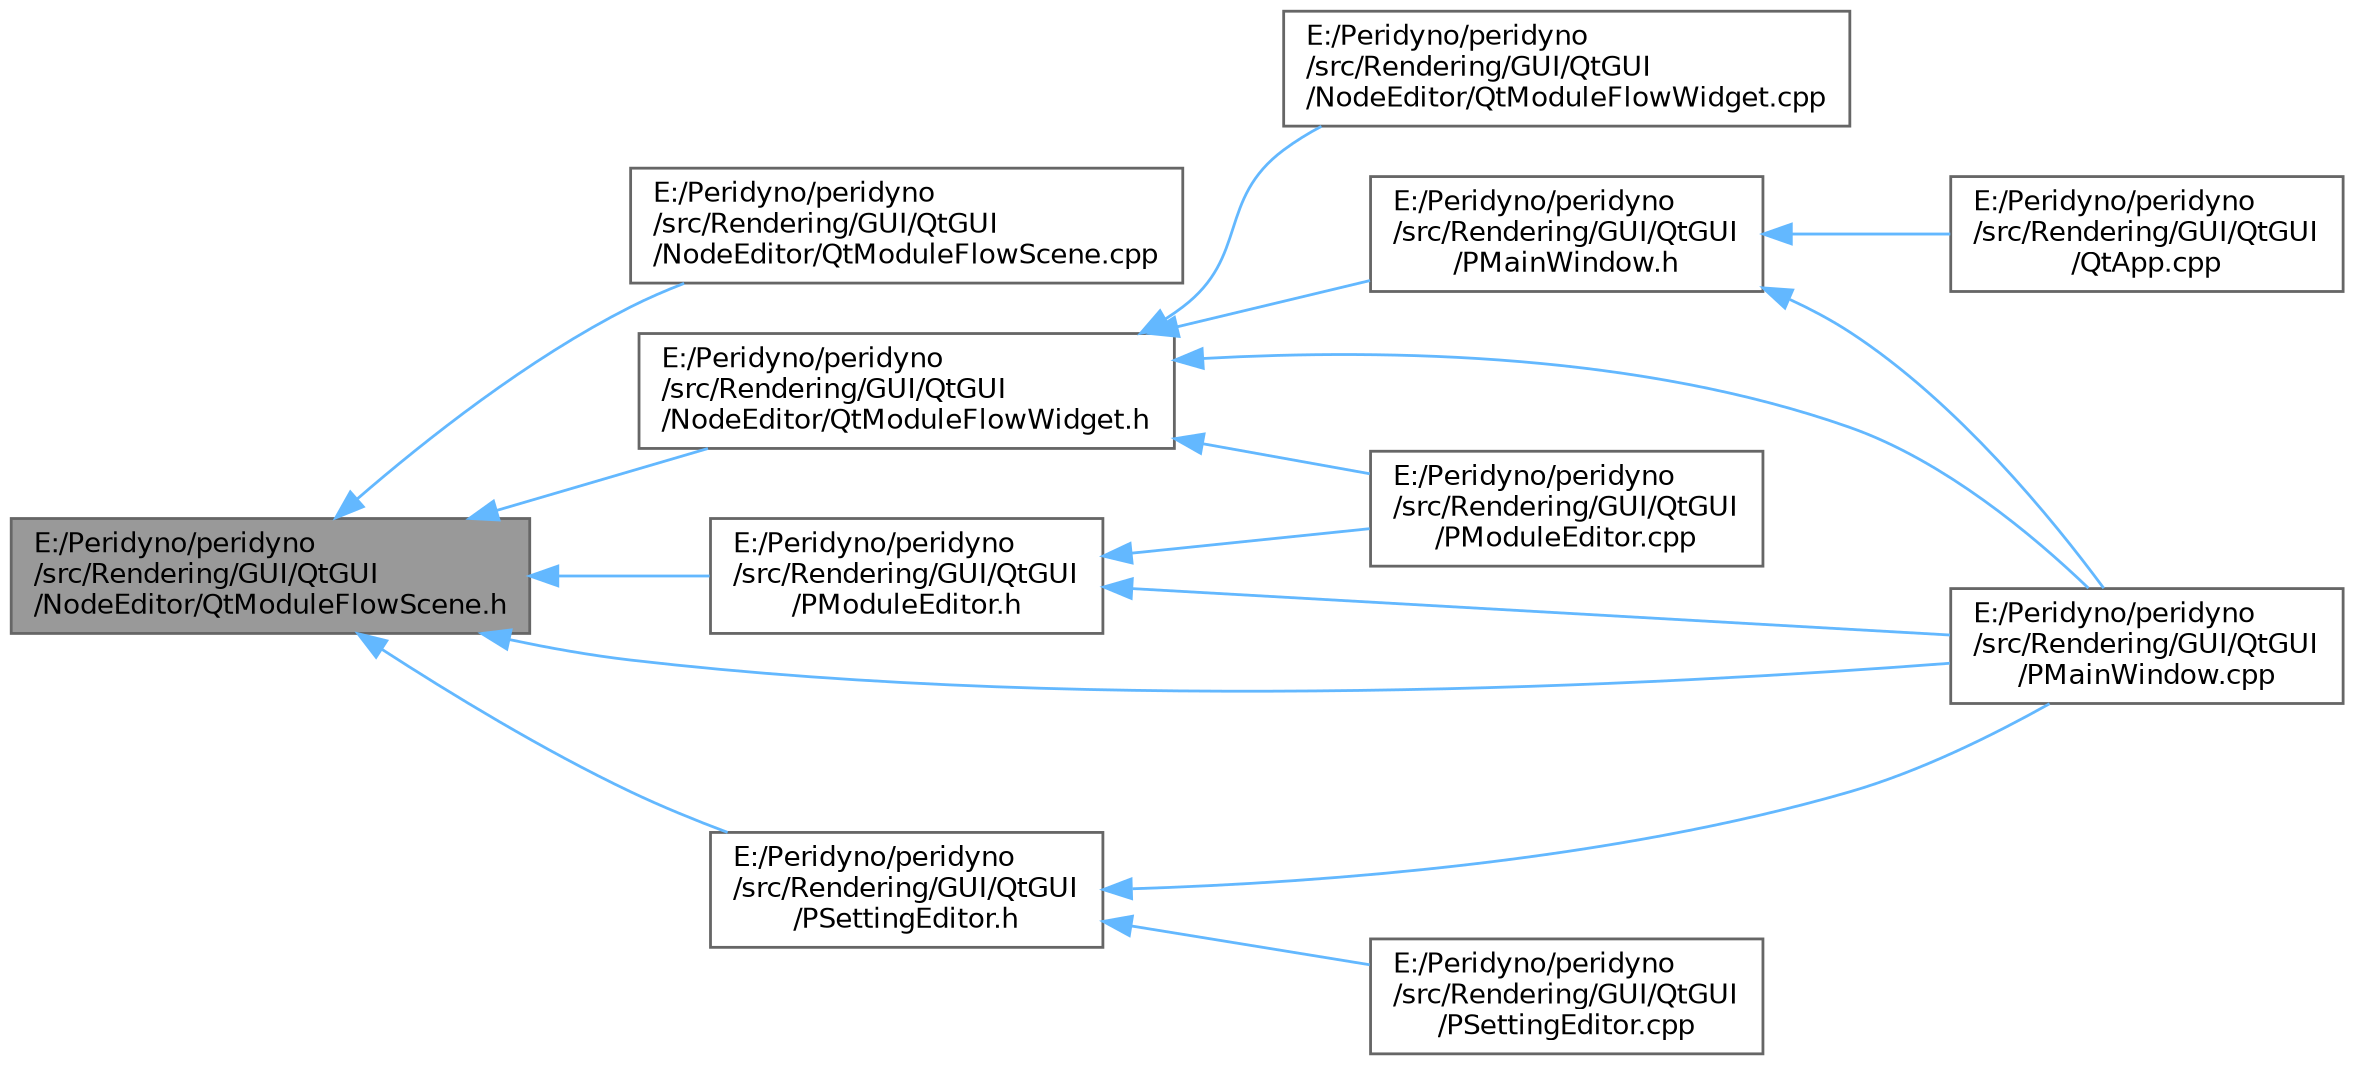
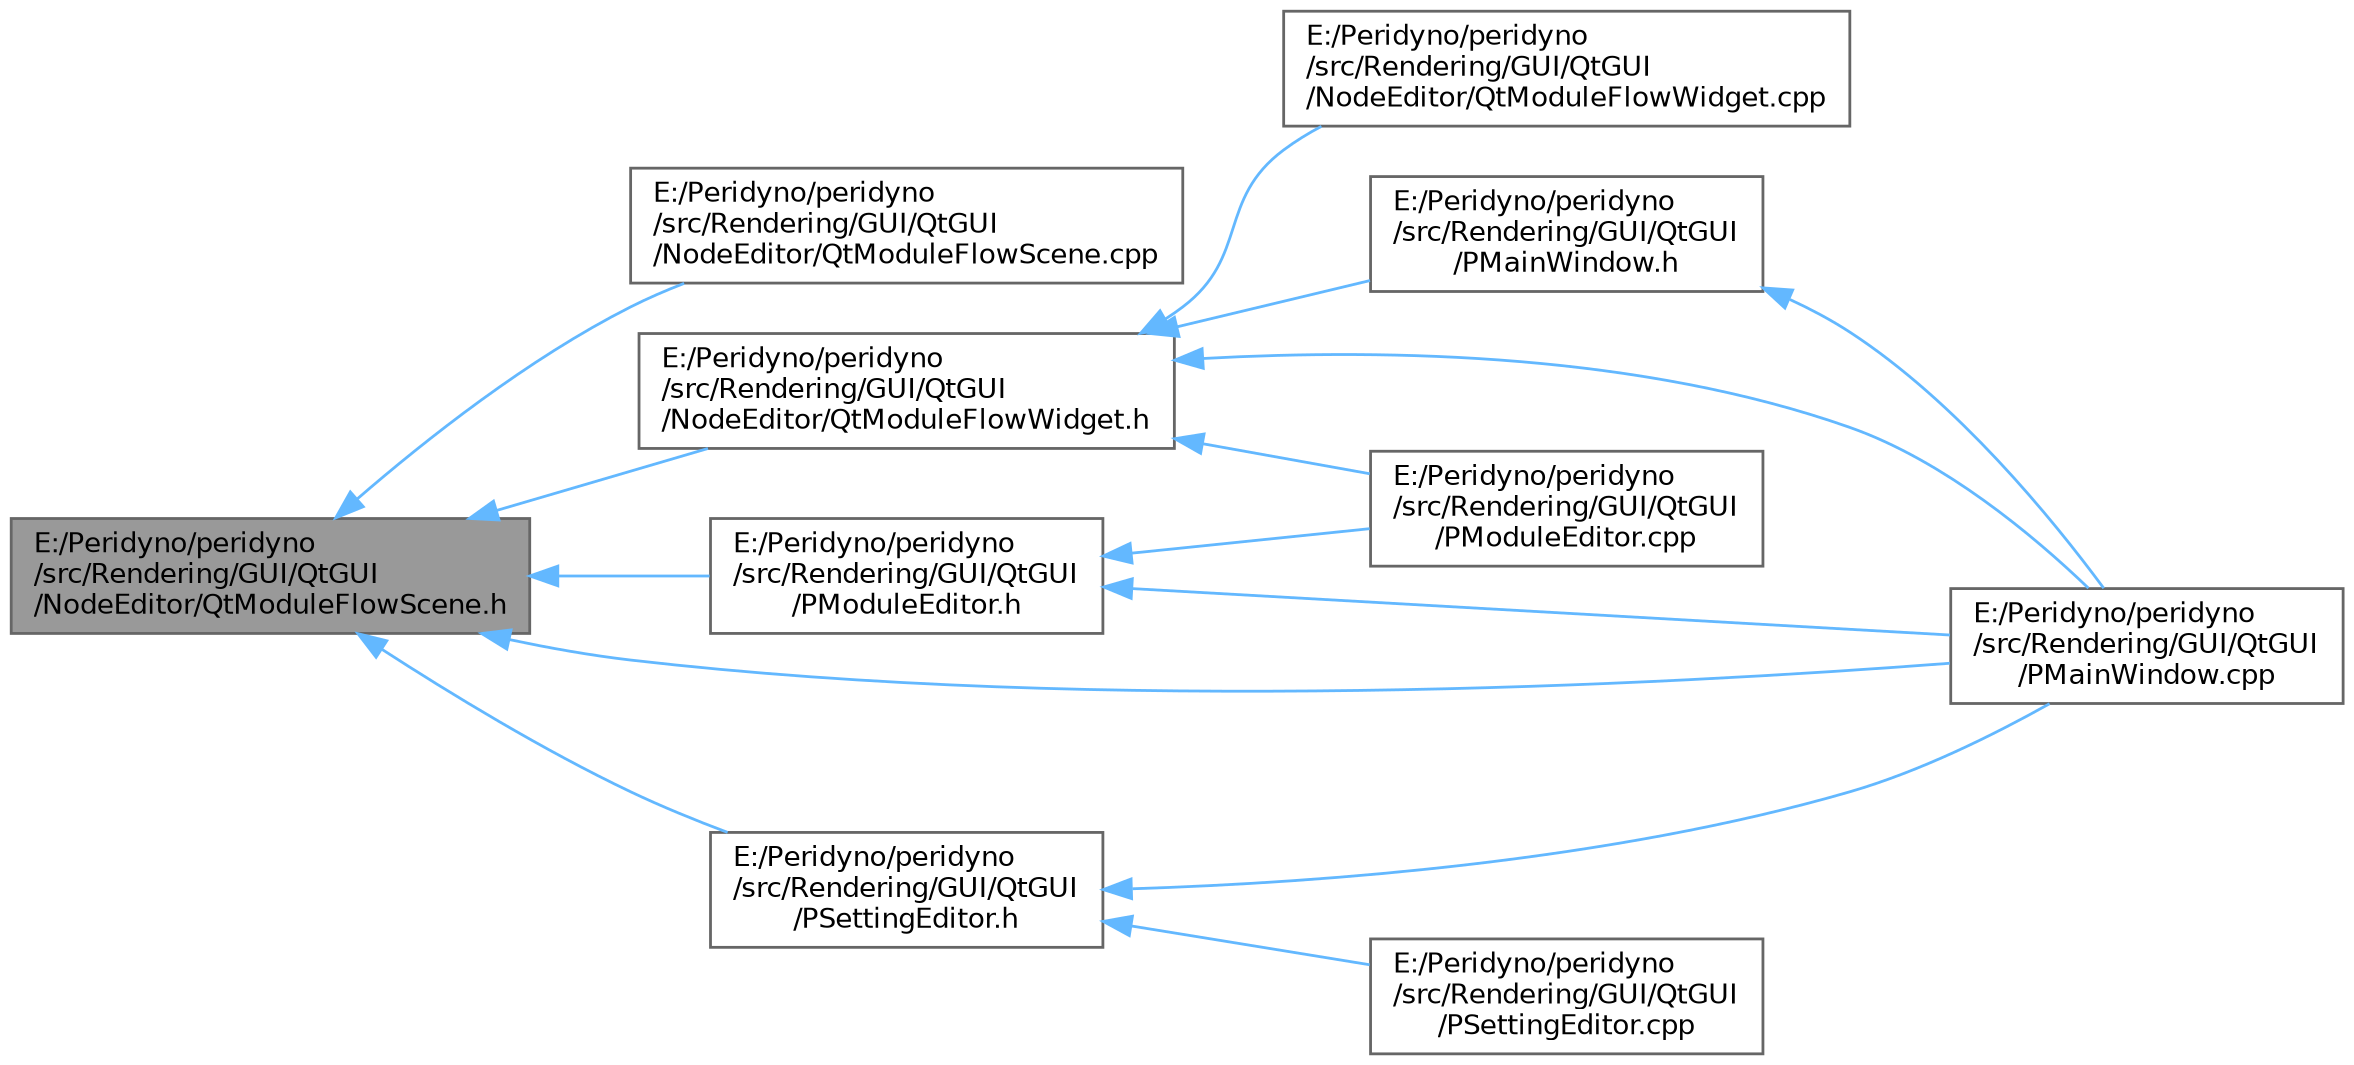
(2147, 234) -> none
